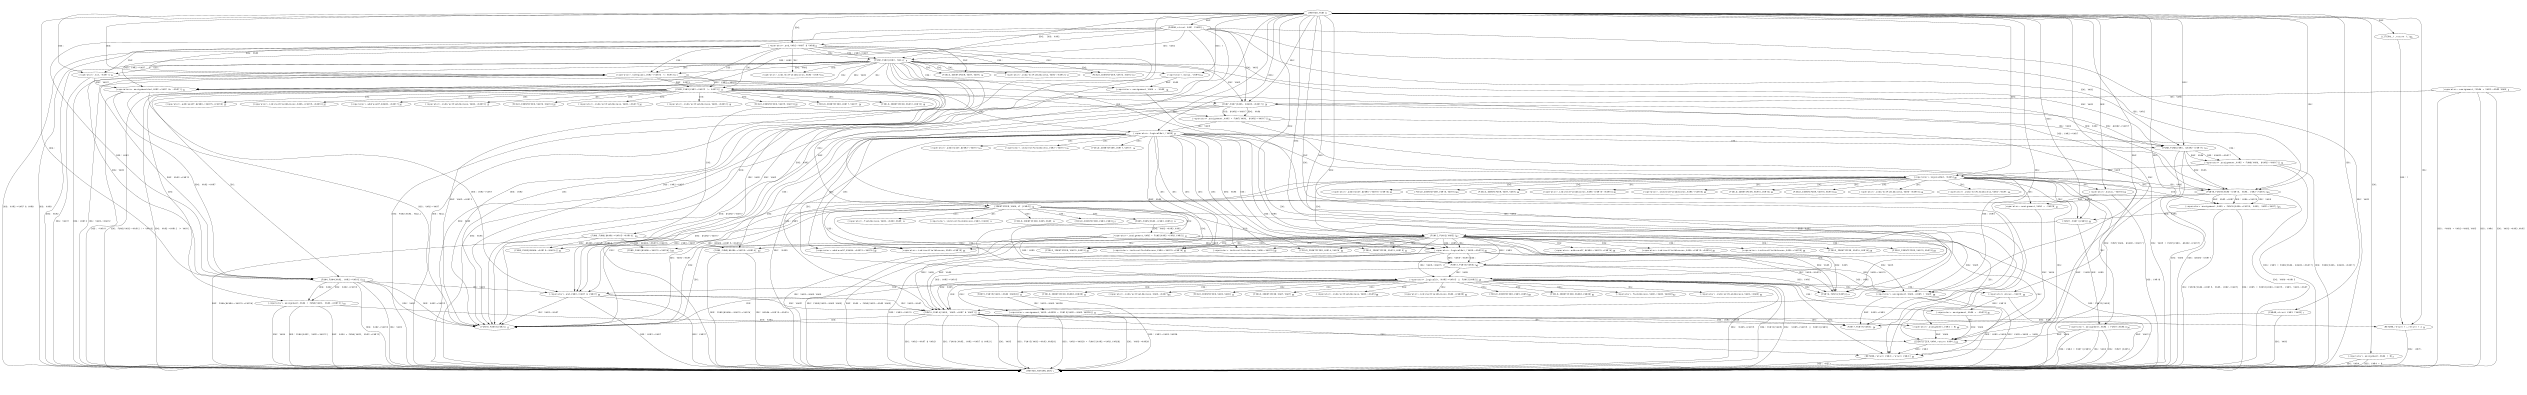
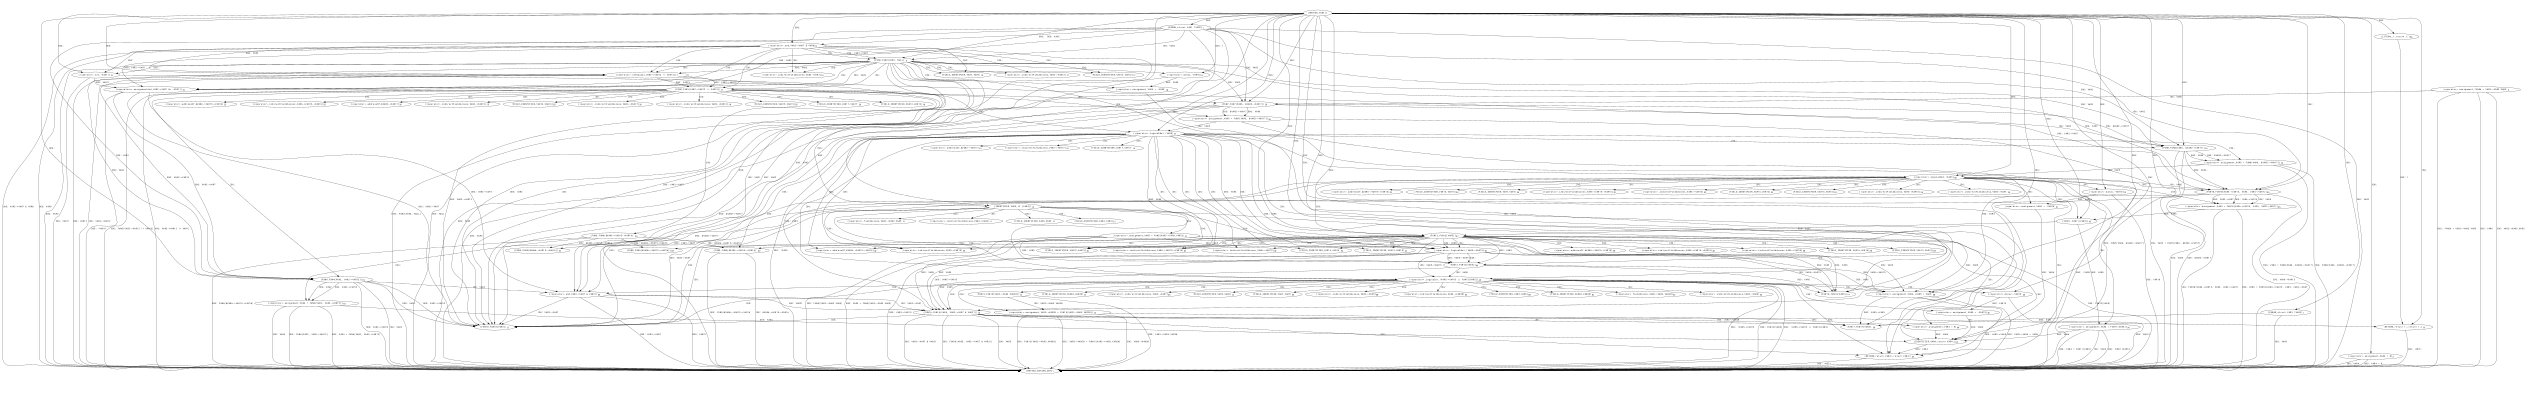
(228, 94) -> (439, 256)
(1155, 221) -> none
